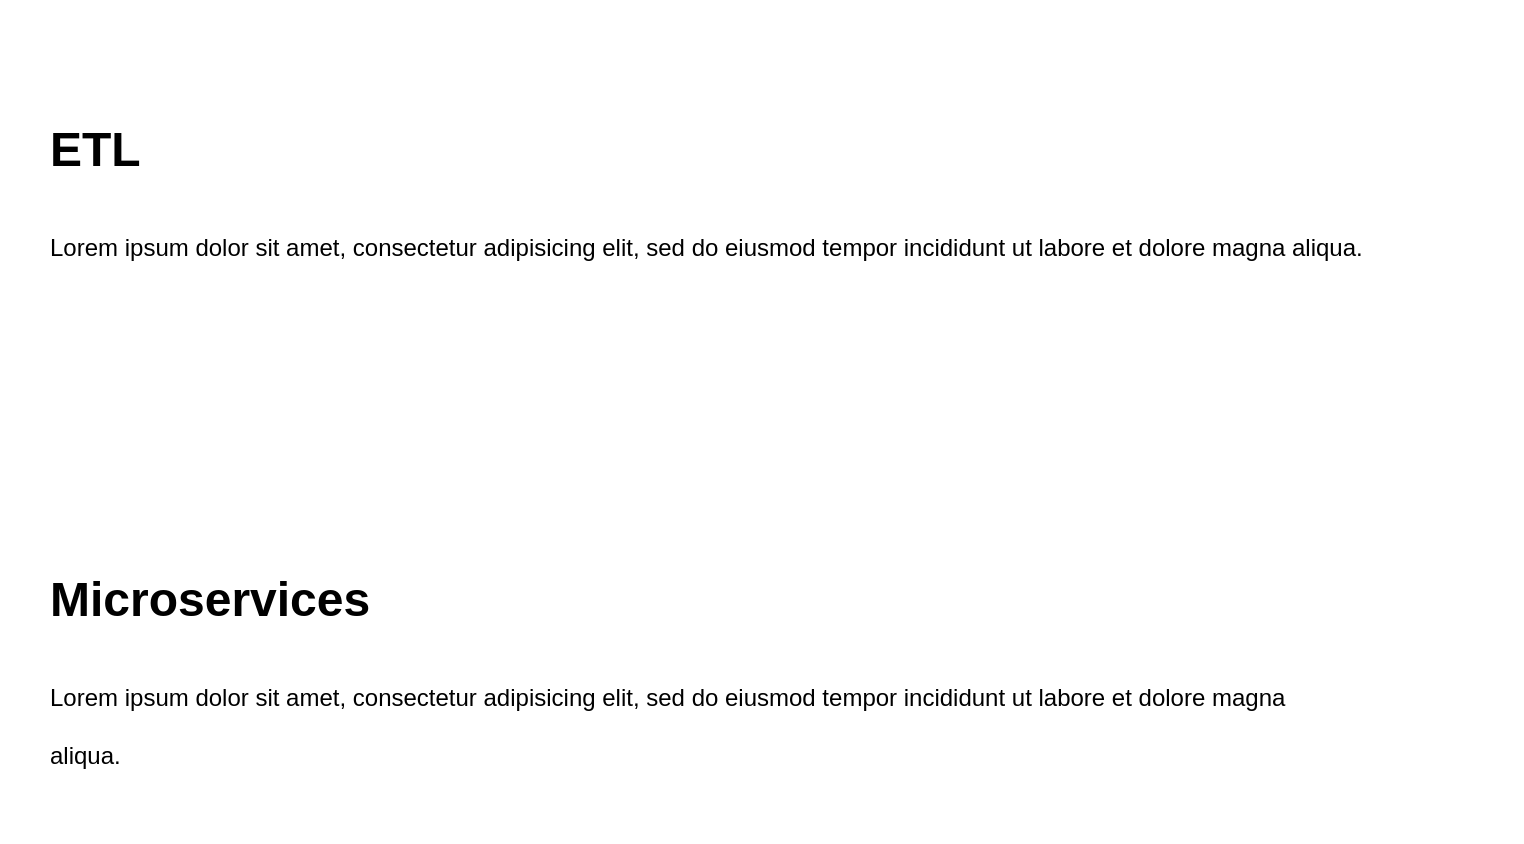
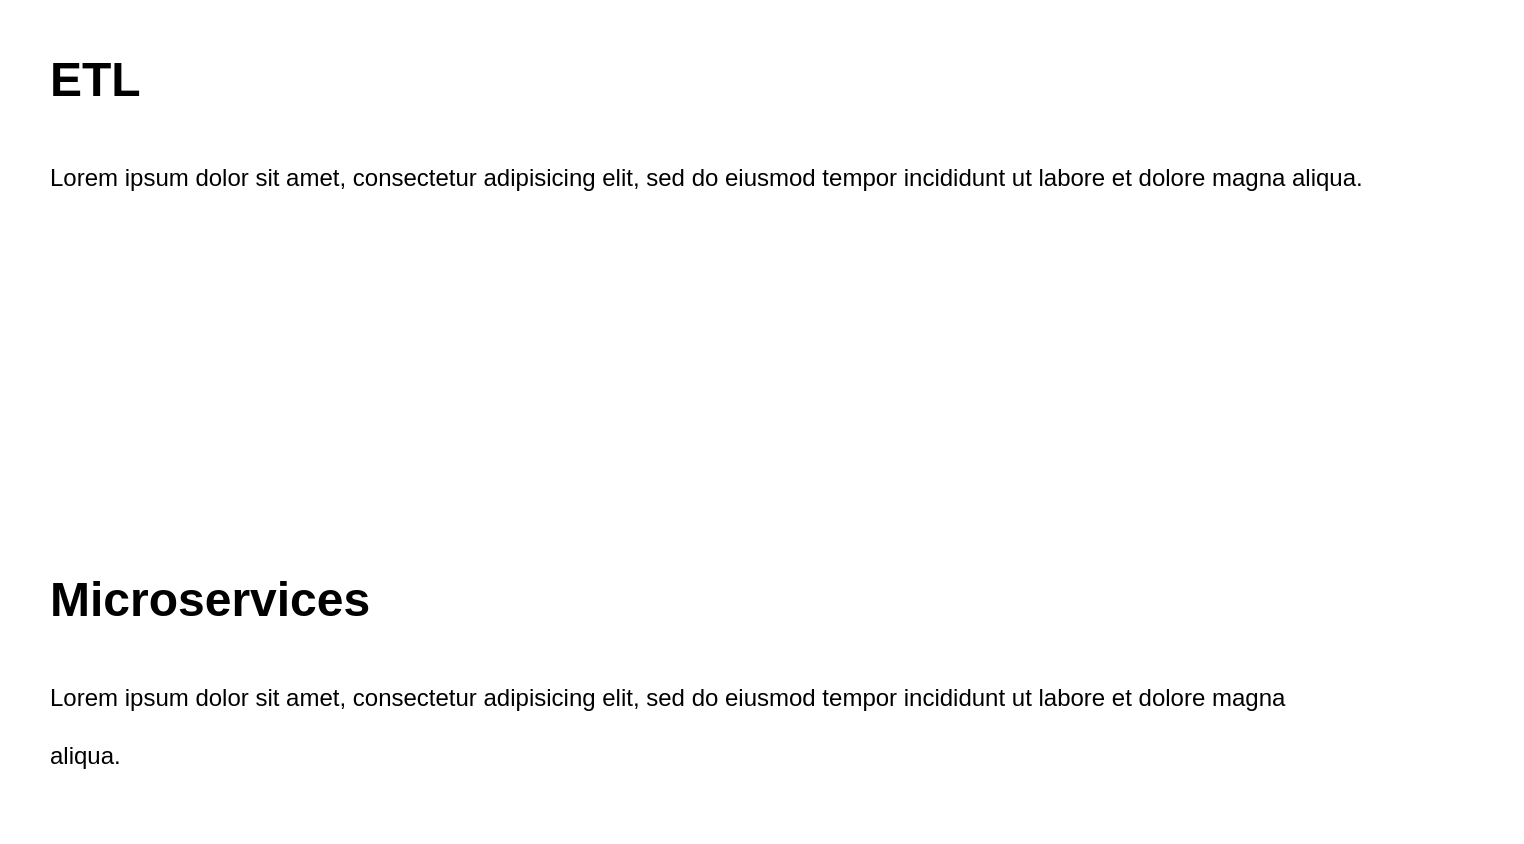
(761, 231) -> (761, 161)
